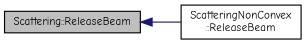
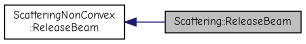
(167, 22) -> (151, 22)
